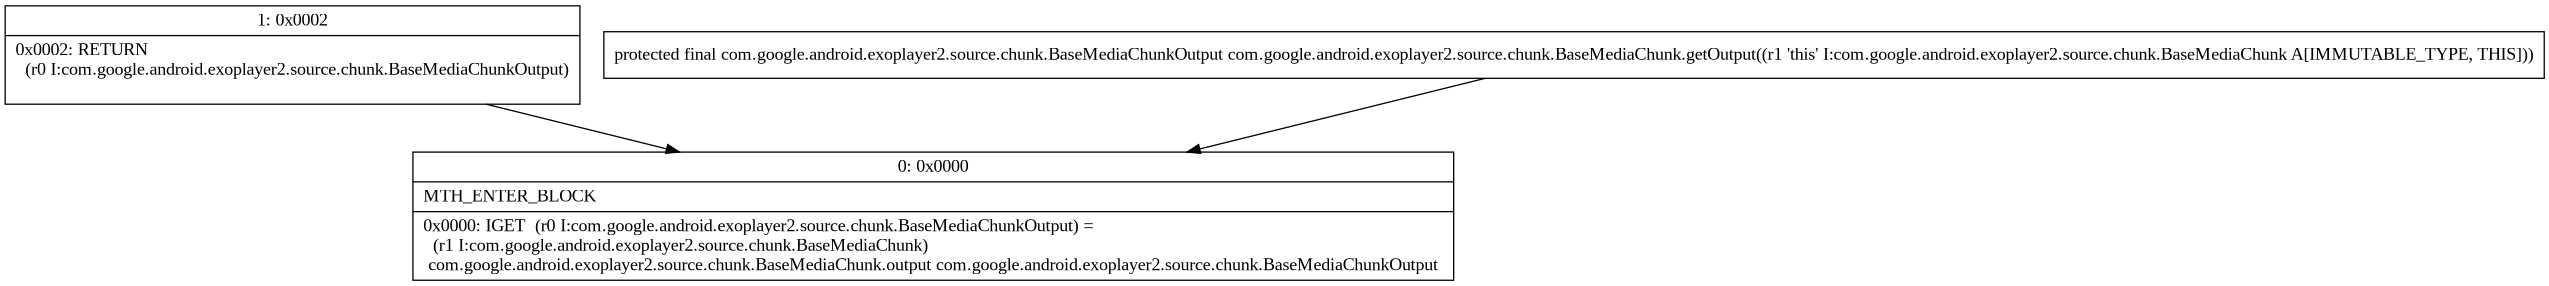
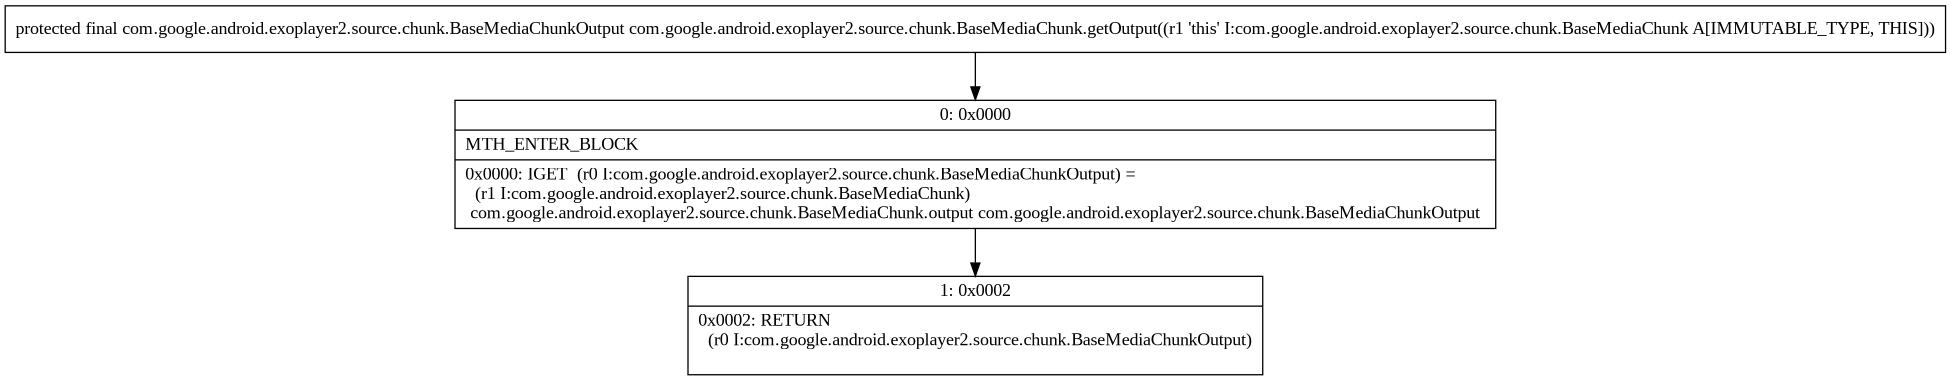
(576, 127) -> (975, 246)
